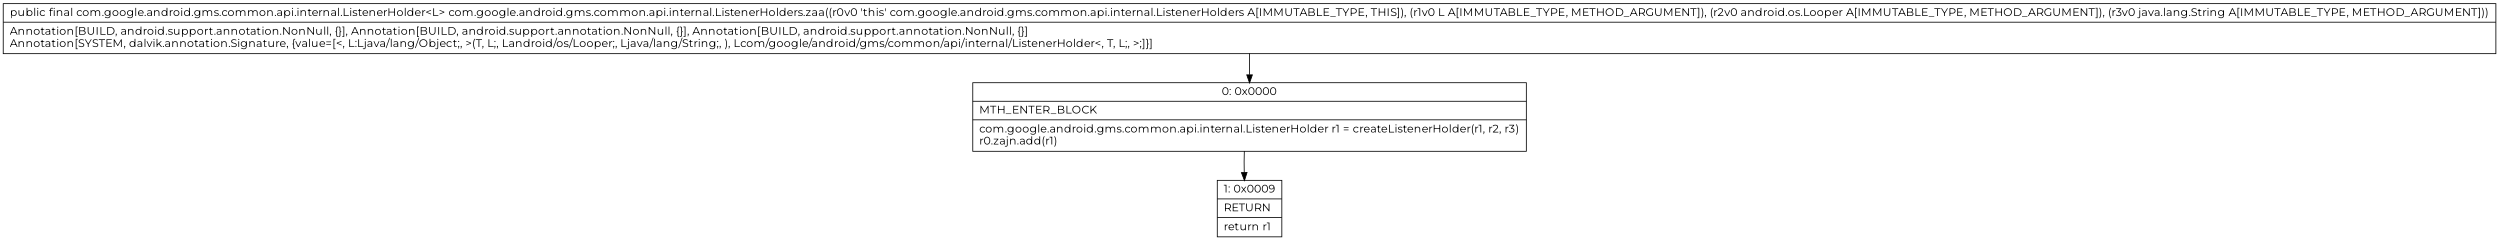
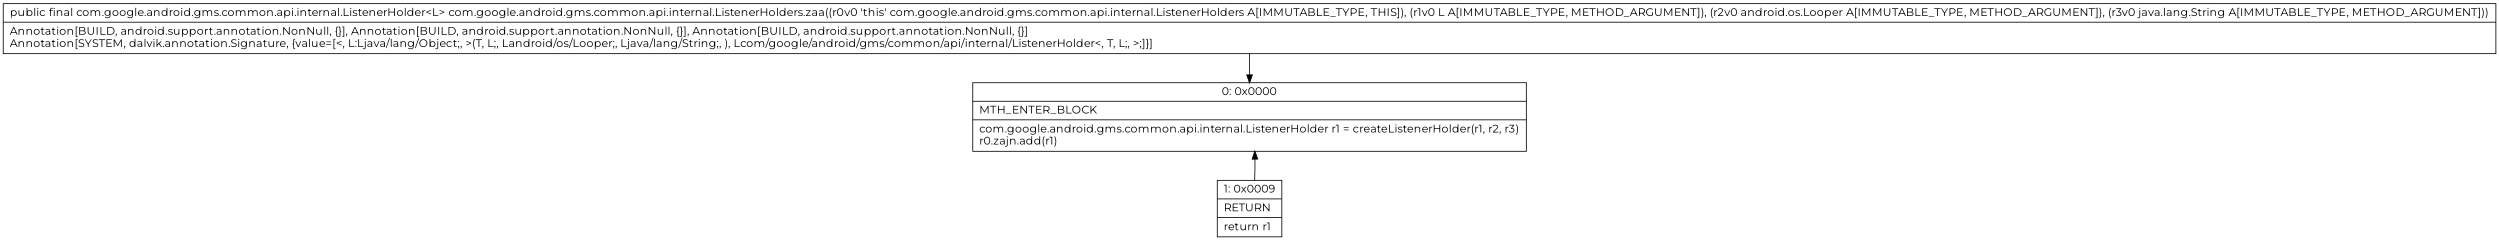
(1244, 162) -> (1255, 170)
